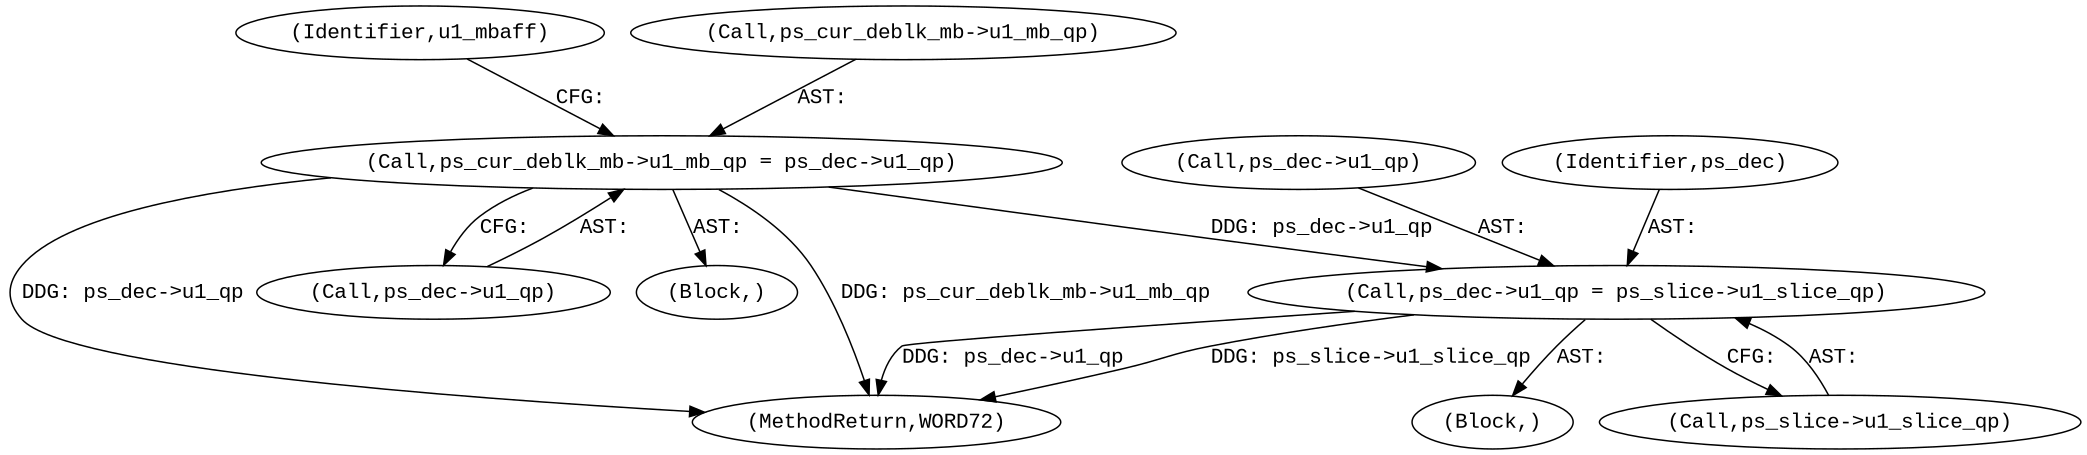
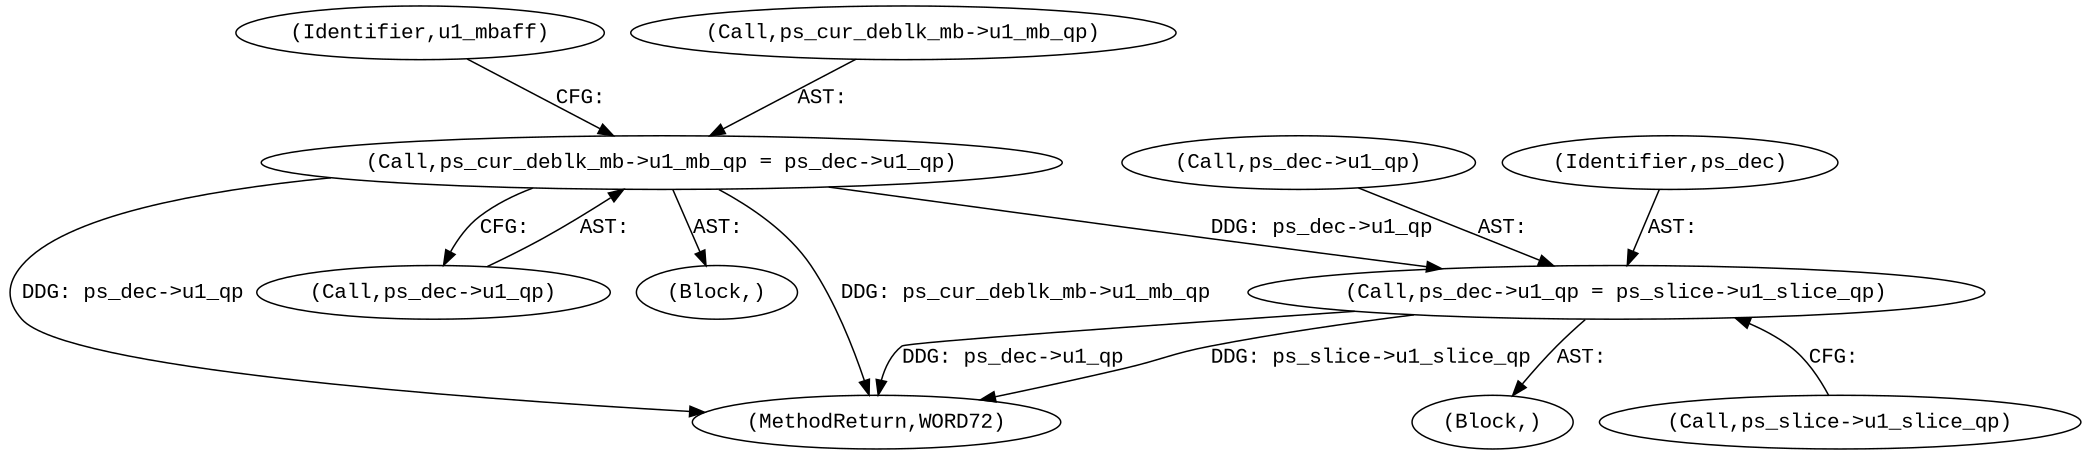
(1708, 357) -> none
(1840, 357) -> (1840, 357)
